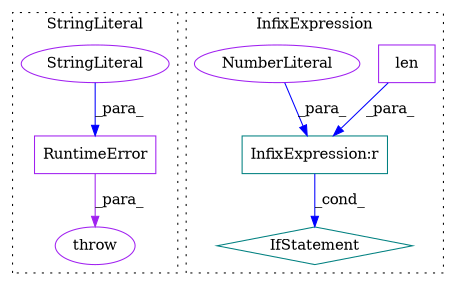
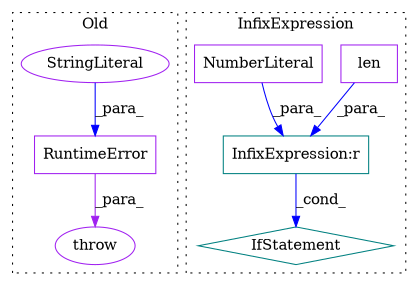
(95, 25) -> (95, 25)
(277, 64) -> (258, 64)
